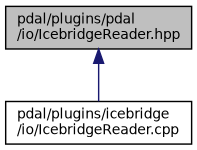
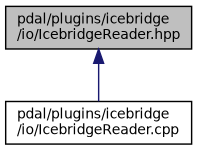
(99, 28) -> (99, 28)
